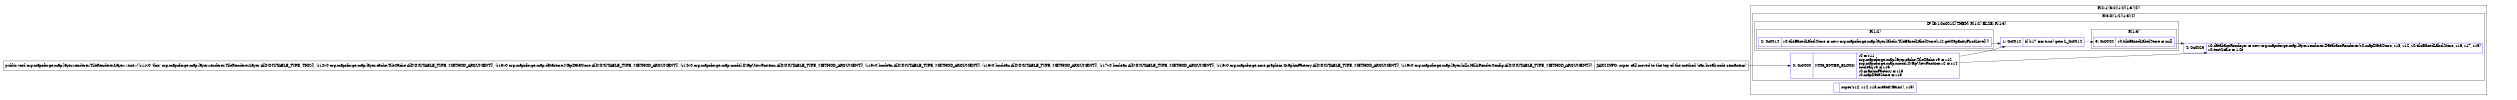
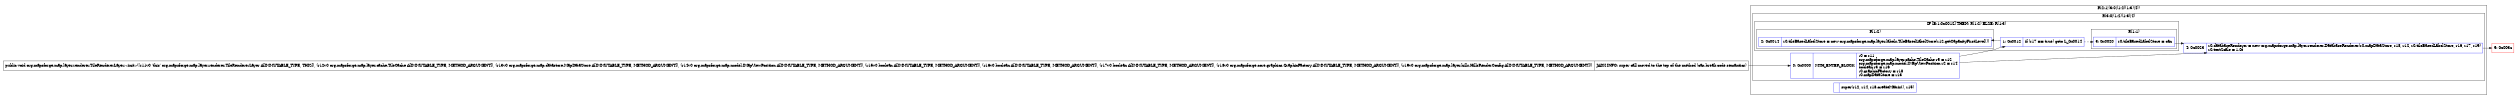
(2134, 32) -> (2134, 32)
(2145, 42) -> (2145, 42)
(1995, 43) -> (1997, 40)
none -> (2503, 48)
